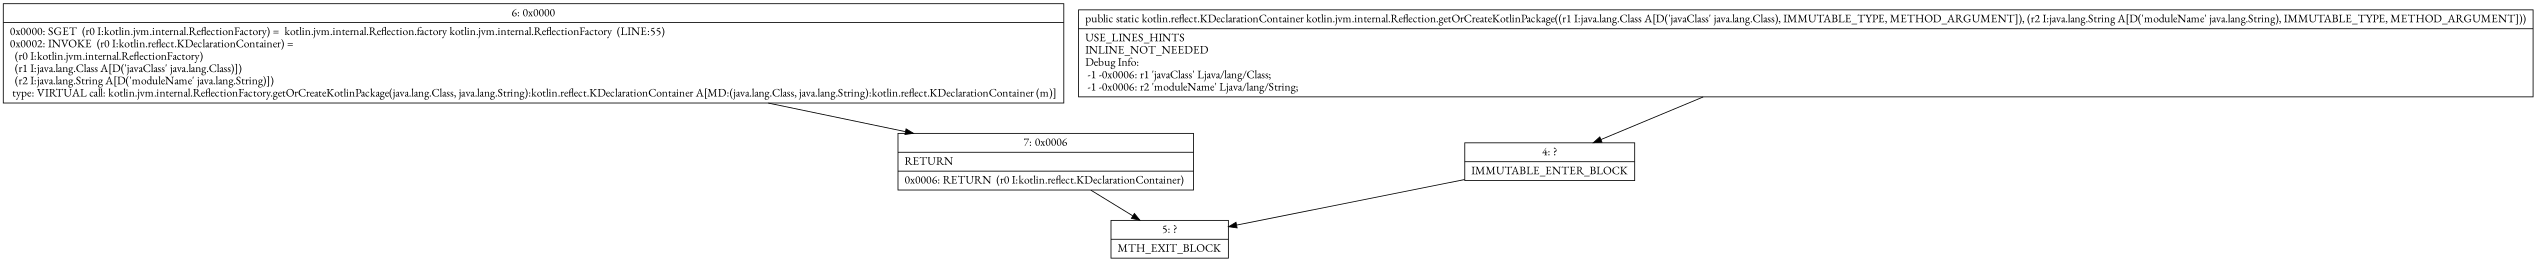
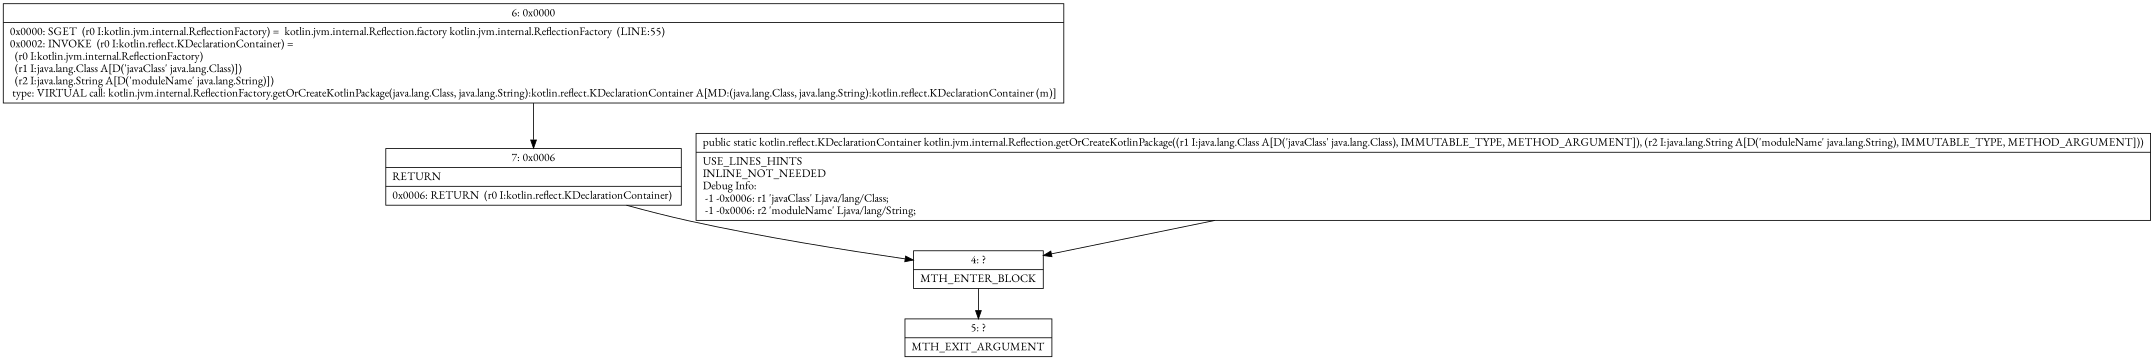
(1550, 171) -> (978, 279)
(1112, 203) -> (765, 236)
(1170, 248) -> (978, 347)
